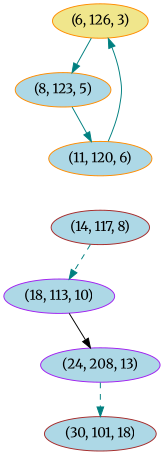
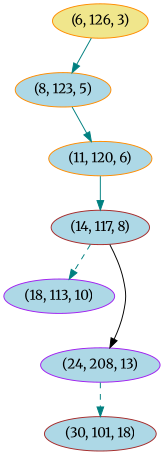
(121, 95) -> (100, 188)
(77, 327) -> (125, 291)
